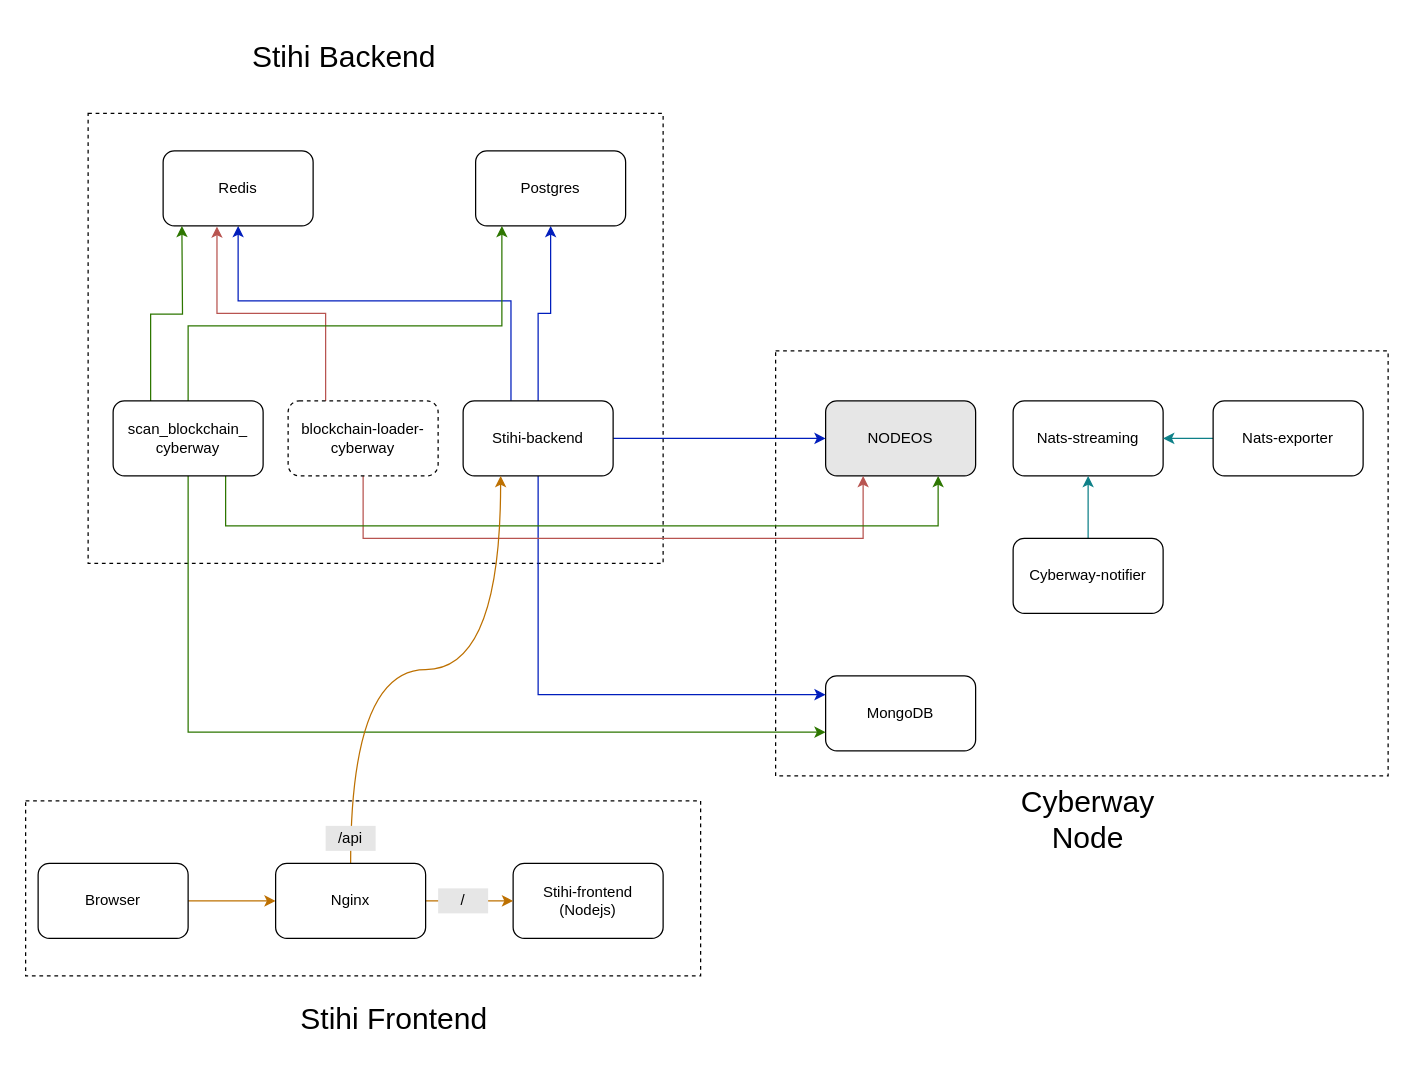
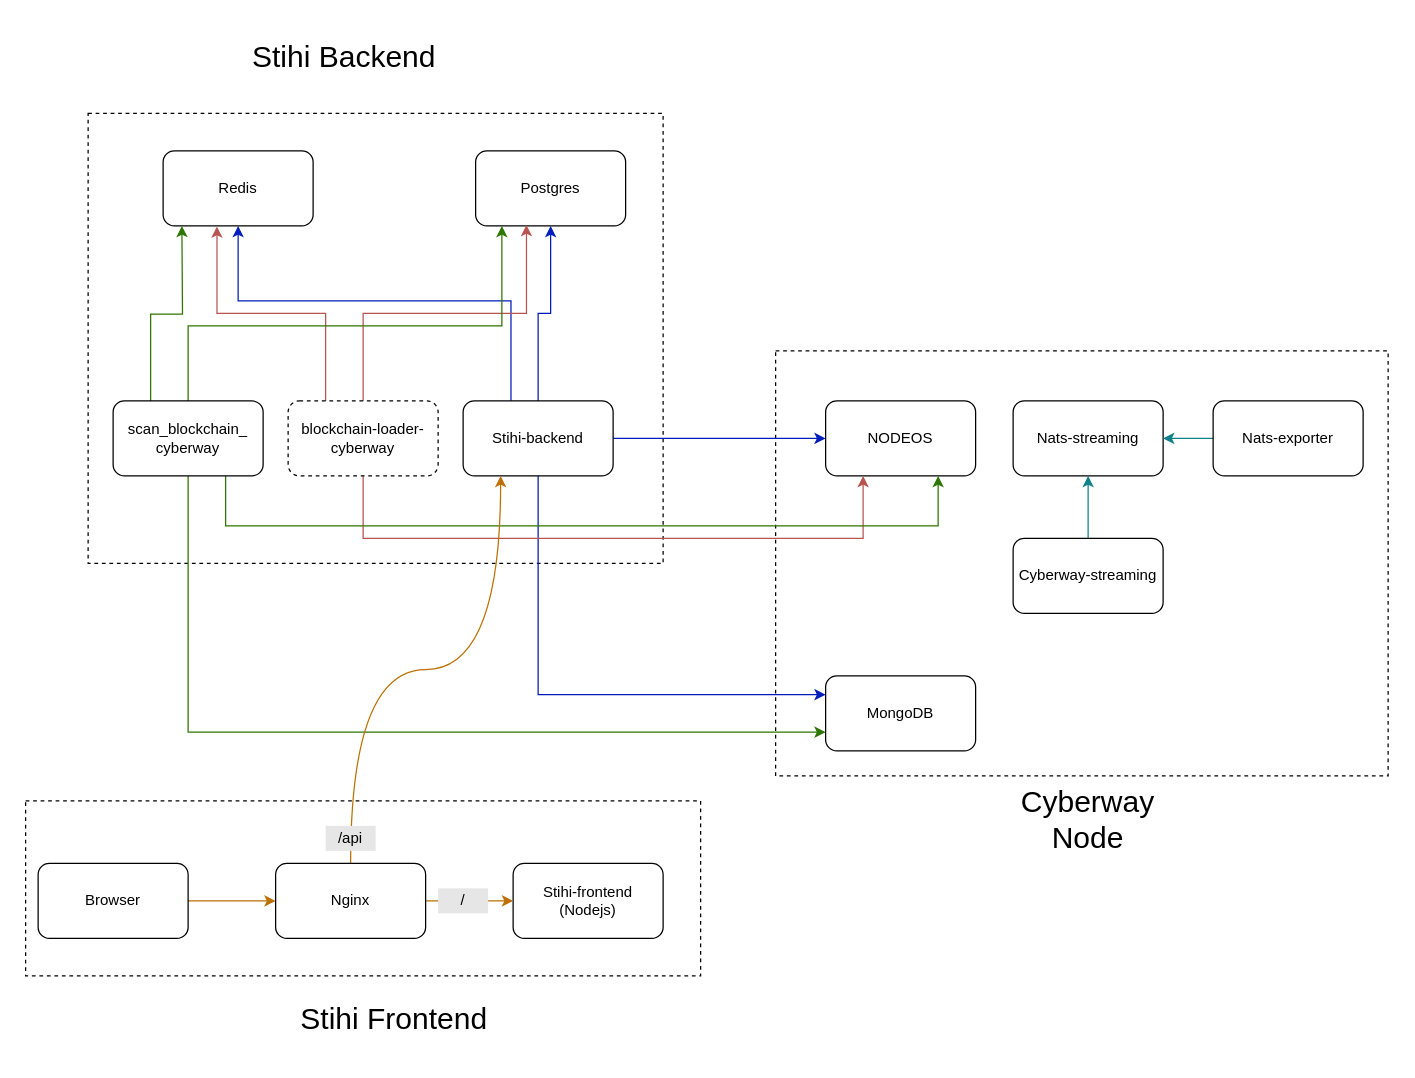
none -> (441, 313)
(901, 438) -> (901, 438)
(1088, 576) -> (1088, 576)
